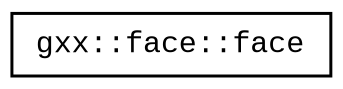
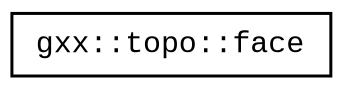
(171, 45) -> (171, 45)
